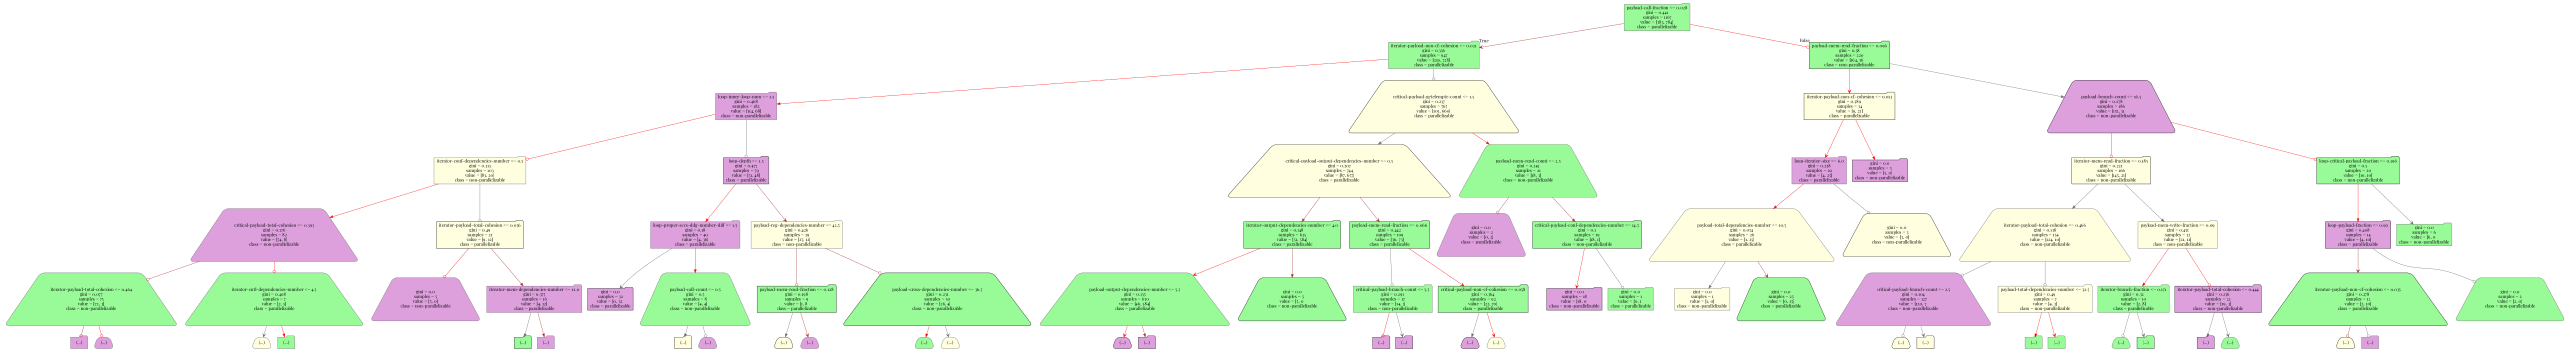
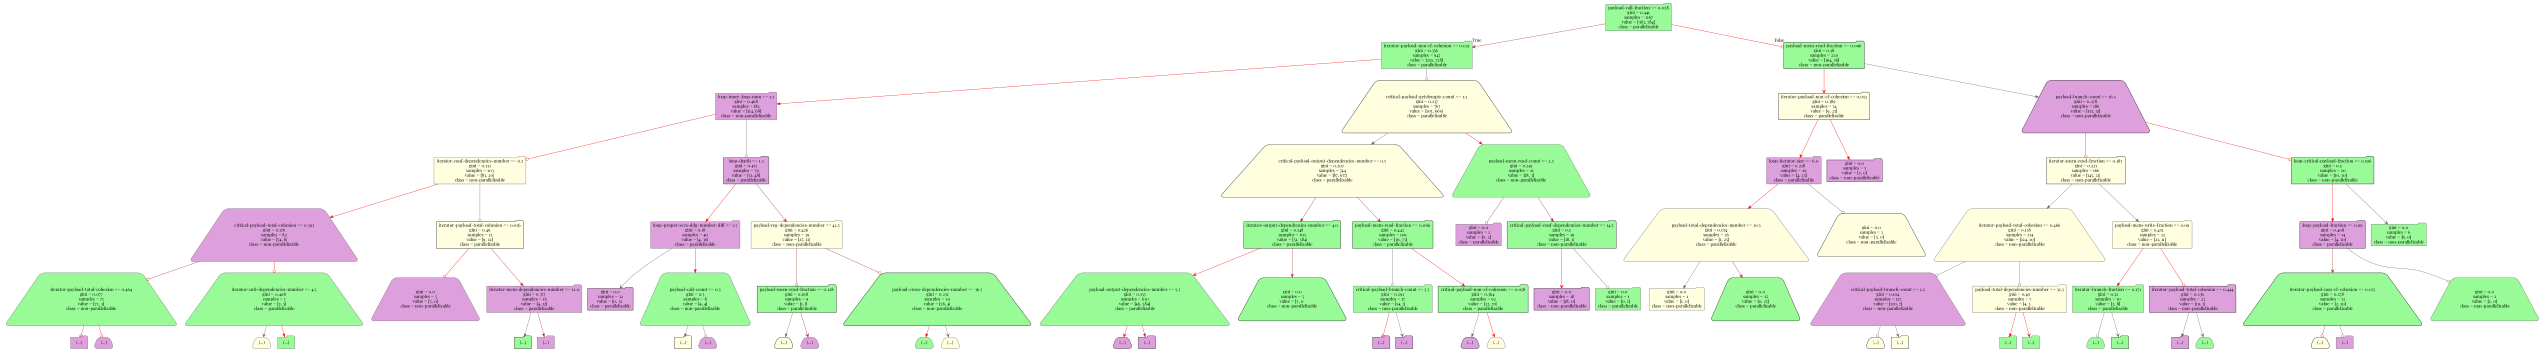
(1481, 235) -> (1479, 235)
